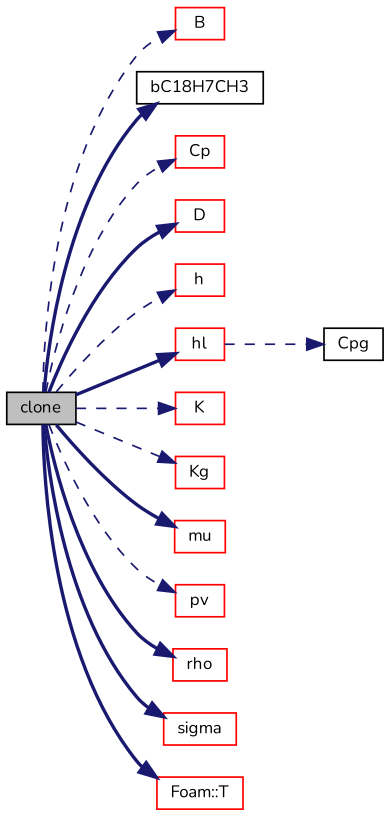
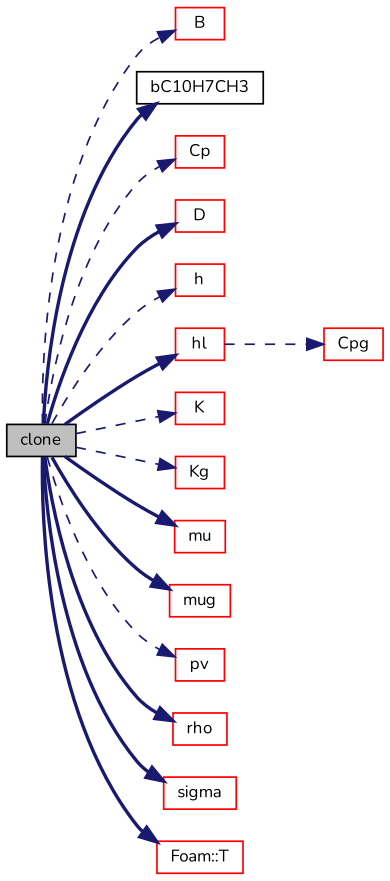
(200, 88) -> (200, 88)
(354, 344) -> (354, 344)
none -> (200, 601)
